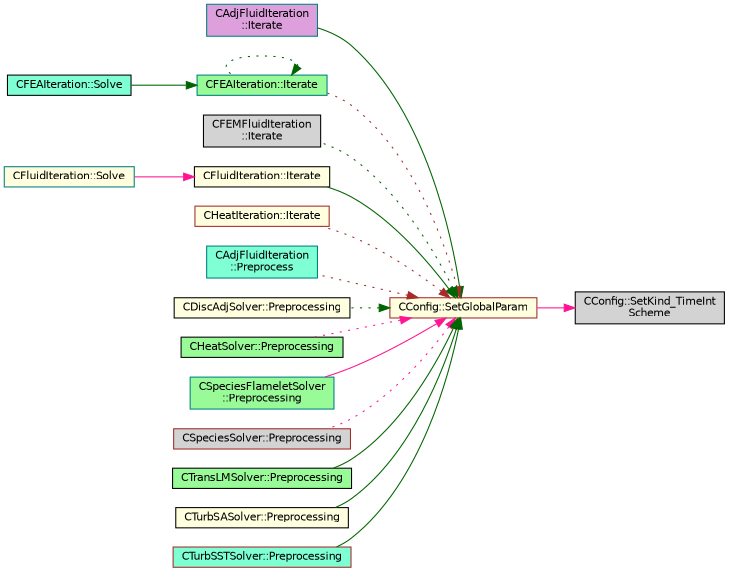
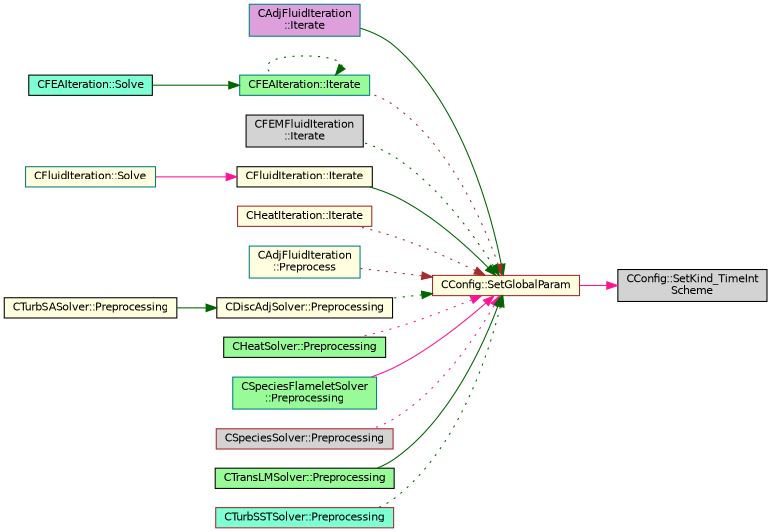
(262, 262) -> (305, 262)
(412, 429) -> (191, 308)
(418, 450) -> (458, 419)
